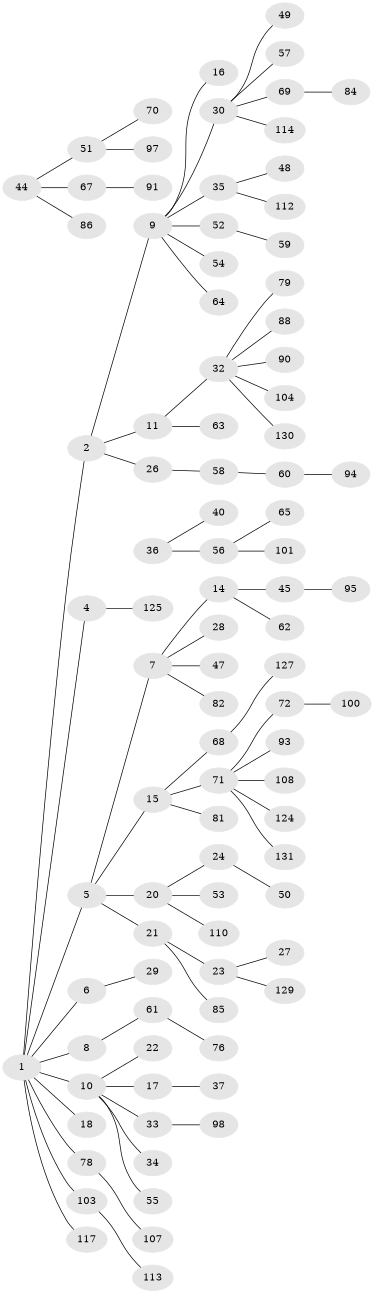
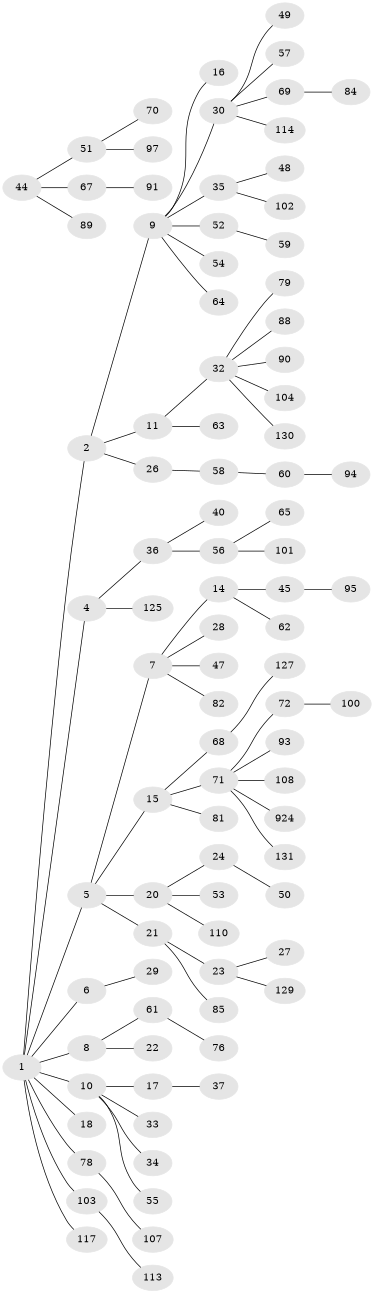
(285, 207) -> (285, 207)
(87, 226) -> (87, 226)
none -> (120, 580)
(285, 819) -> (285, 819)
(120, 1067) -> (120, 1048)
(219, 1125) -> none
